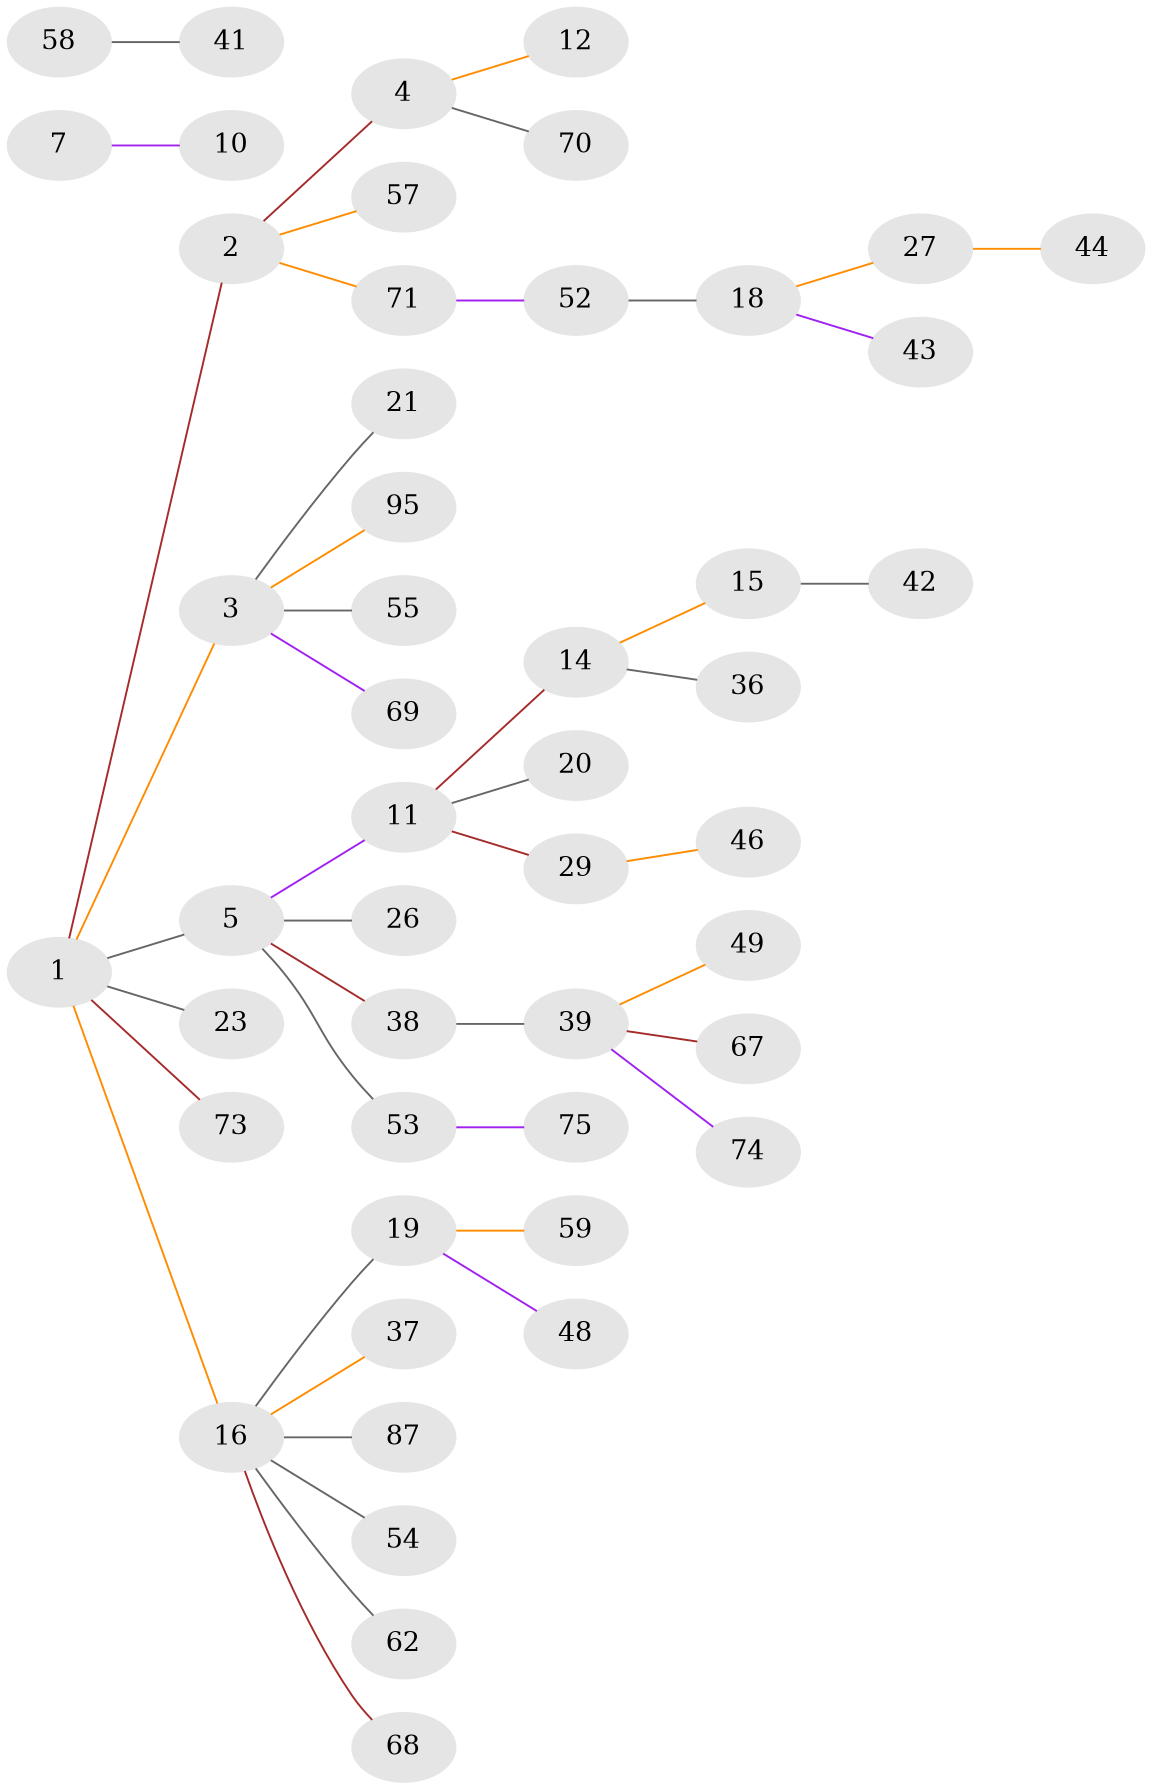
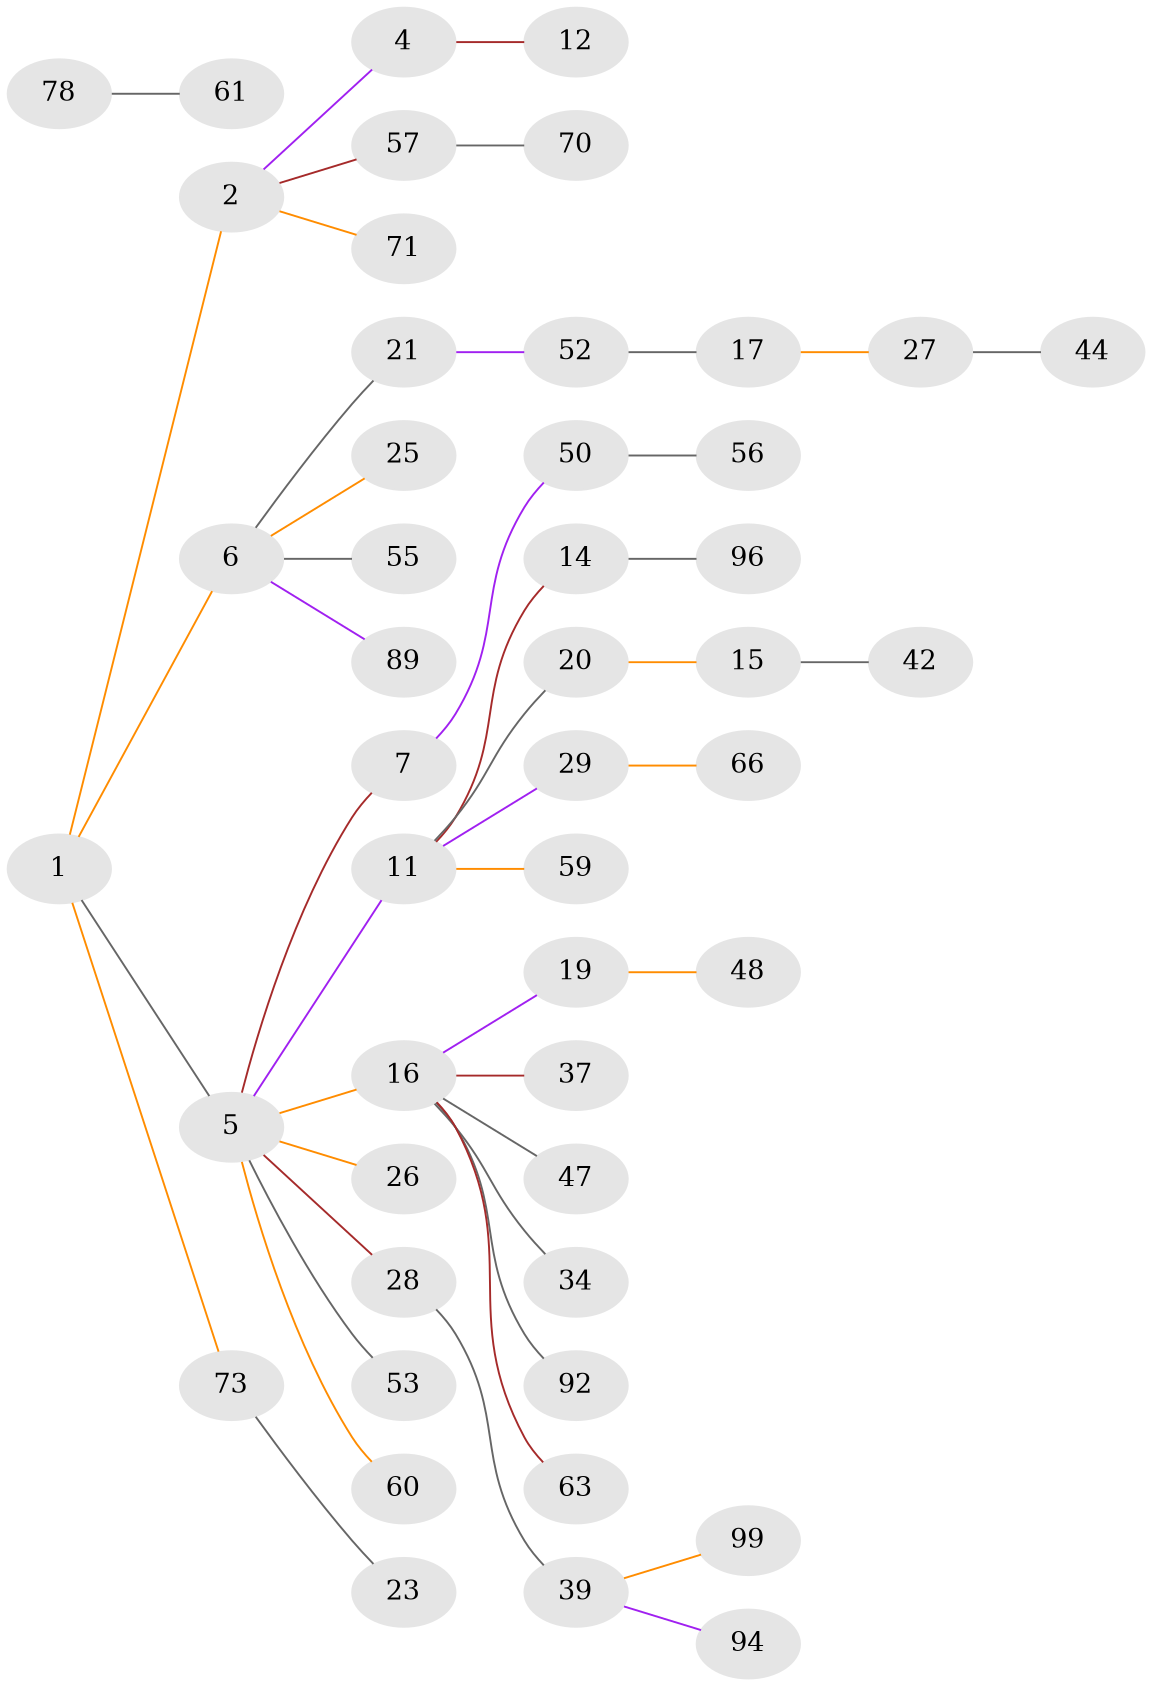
(59, 42) -> (59, 94)
(232, 42) -> (232, 94)
(490, 68) -> (490, 42)
(490, 120) -> (490, 145)
(232, 145) -> (576, 456)
(318, 171) -> (318, 120)
(318, 223) -> (318, 171)
(1007, 249) -> (1007, 352)
(490, 300) -> (490, 352)
(748, 300) -> (748, 352)
(921, 352) -> none
none -> (748, 456)
(404, 507) -> (404, 456)
(145, 611) -> (145, 533)
(232, 611) -> (232, 559)
(662, 623) -> (663, 662)
(748, 687) -> (748, 559)
(404, 714) -> (404, 662)
(748, 842) -> (748, 766)
(490, 843) -> (490, 817)
(318, 921) -> (318, 1153)
none -> (293, 936)
(748, 945) -> (748, 1541)
(146, 998) -> (312, 1492)
(404, 1024) -> (404, 1282)
(748, 1049) -> none
(146, 1050) -> (145, 1127)
(576, 1127) -> none
(748, 1152) -> (748, 1644)
(145, 1205) -> (318, 1101)
(490, 1231) -> (490, 869)
(490, 1282) -> (663, 972)
(312, 1331) -> (490, 1024)
(318, 1386) -> (490, 1076)
(404, 1437) -> (576, 1179)
none -> (404, 1489)
(404, 1541) -> (576, 1282)
(404, 1644) -> (576, 1386)
(404, 1747) -> (576, 1489)
